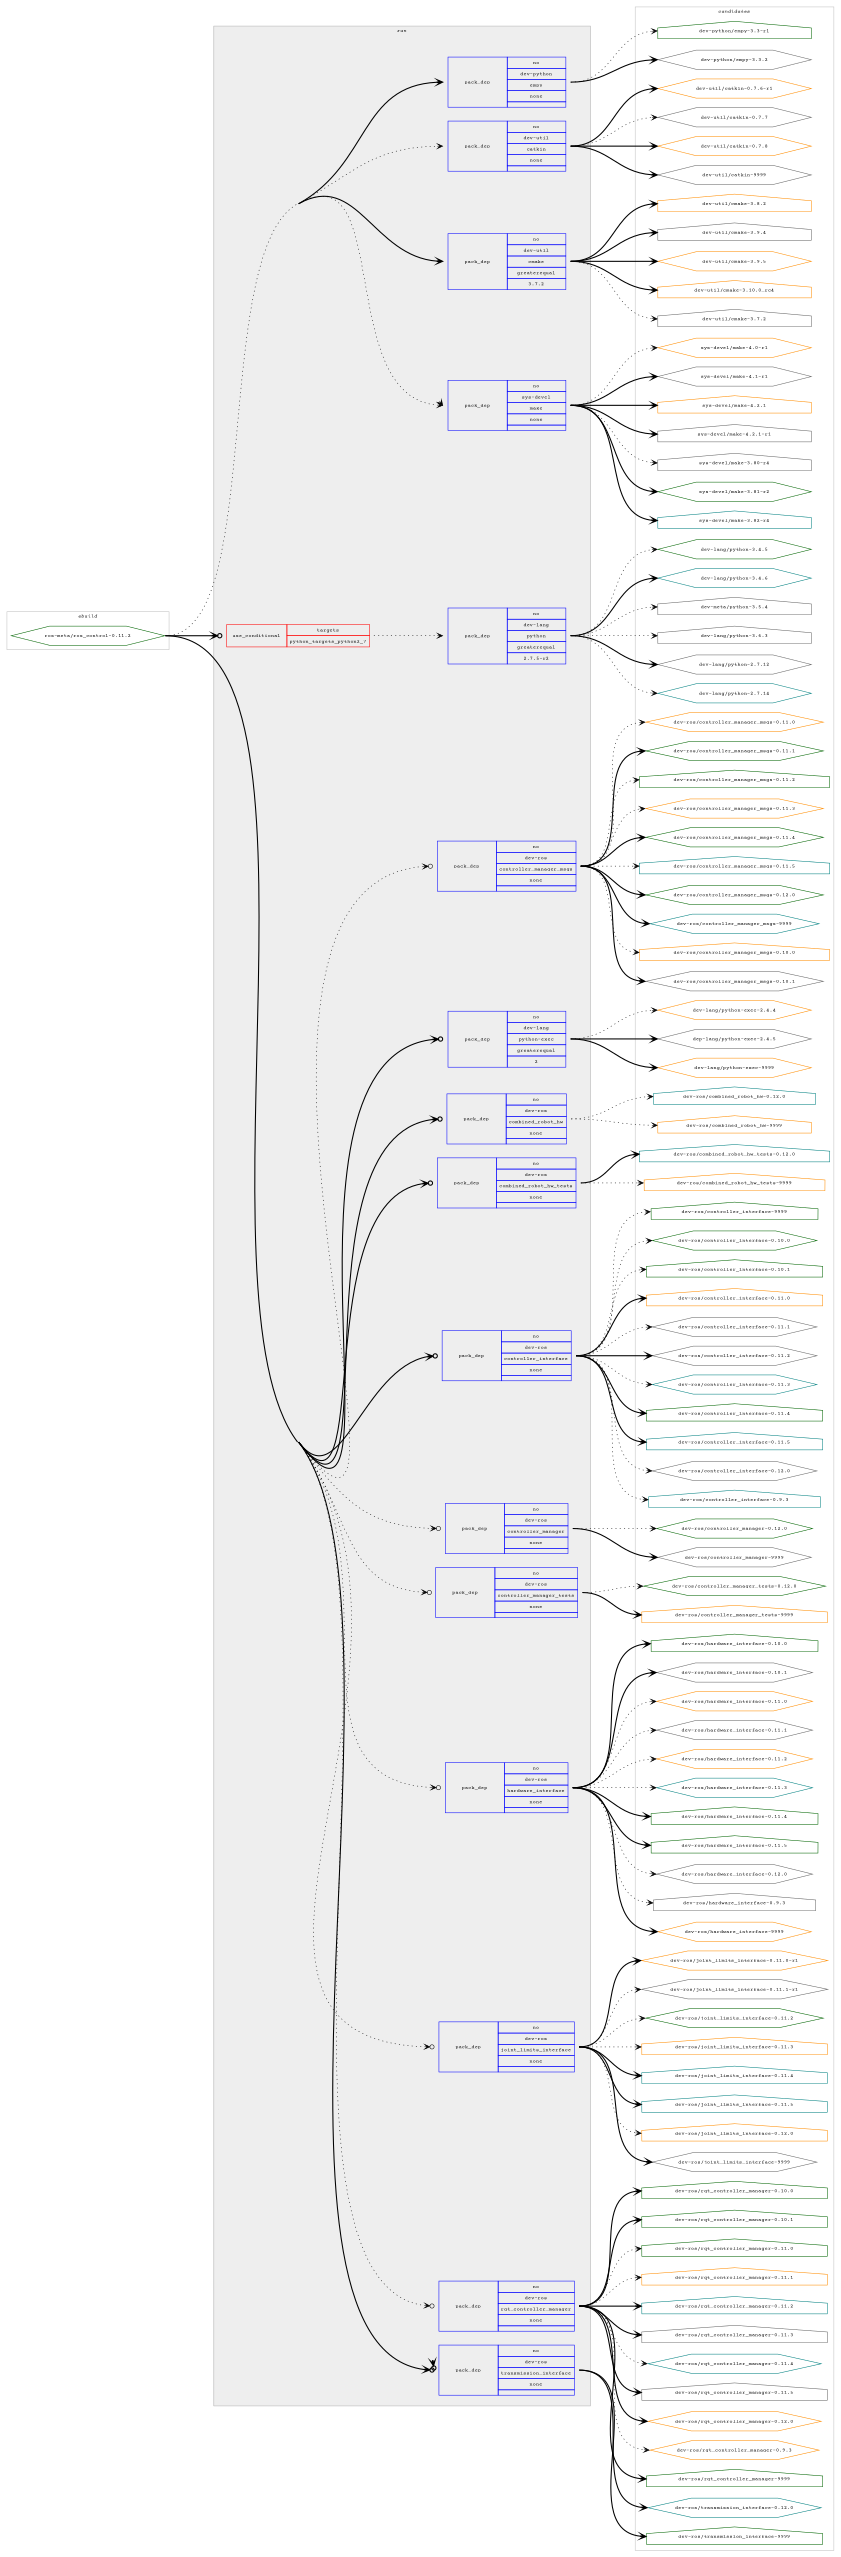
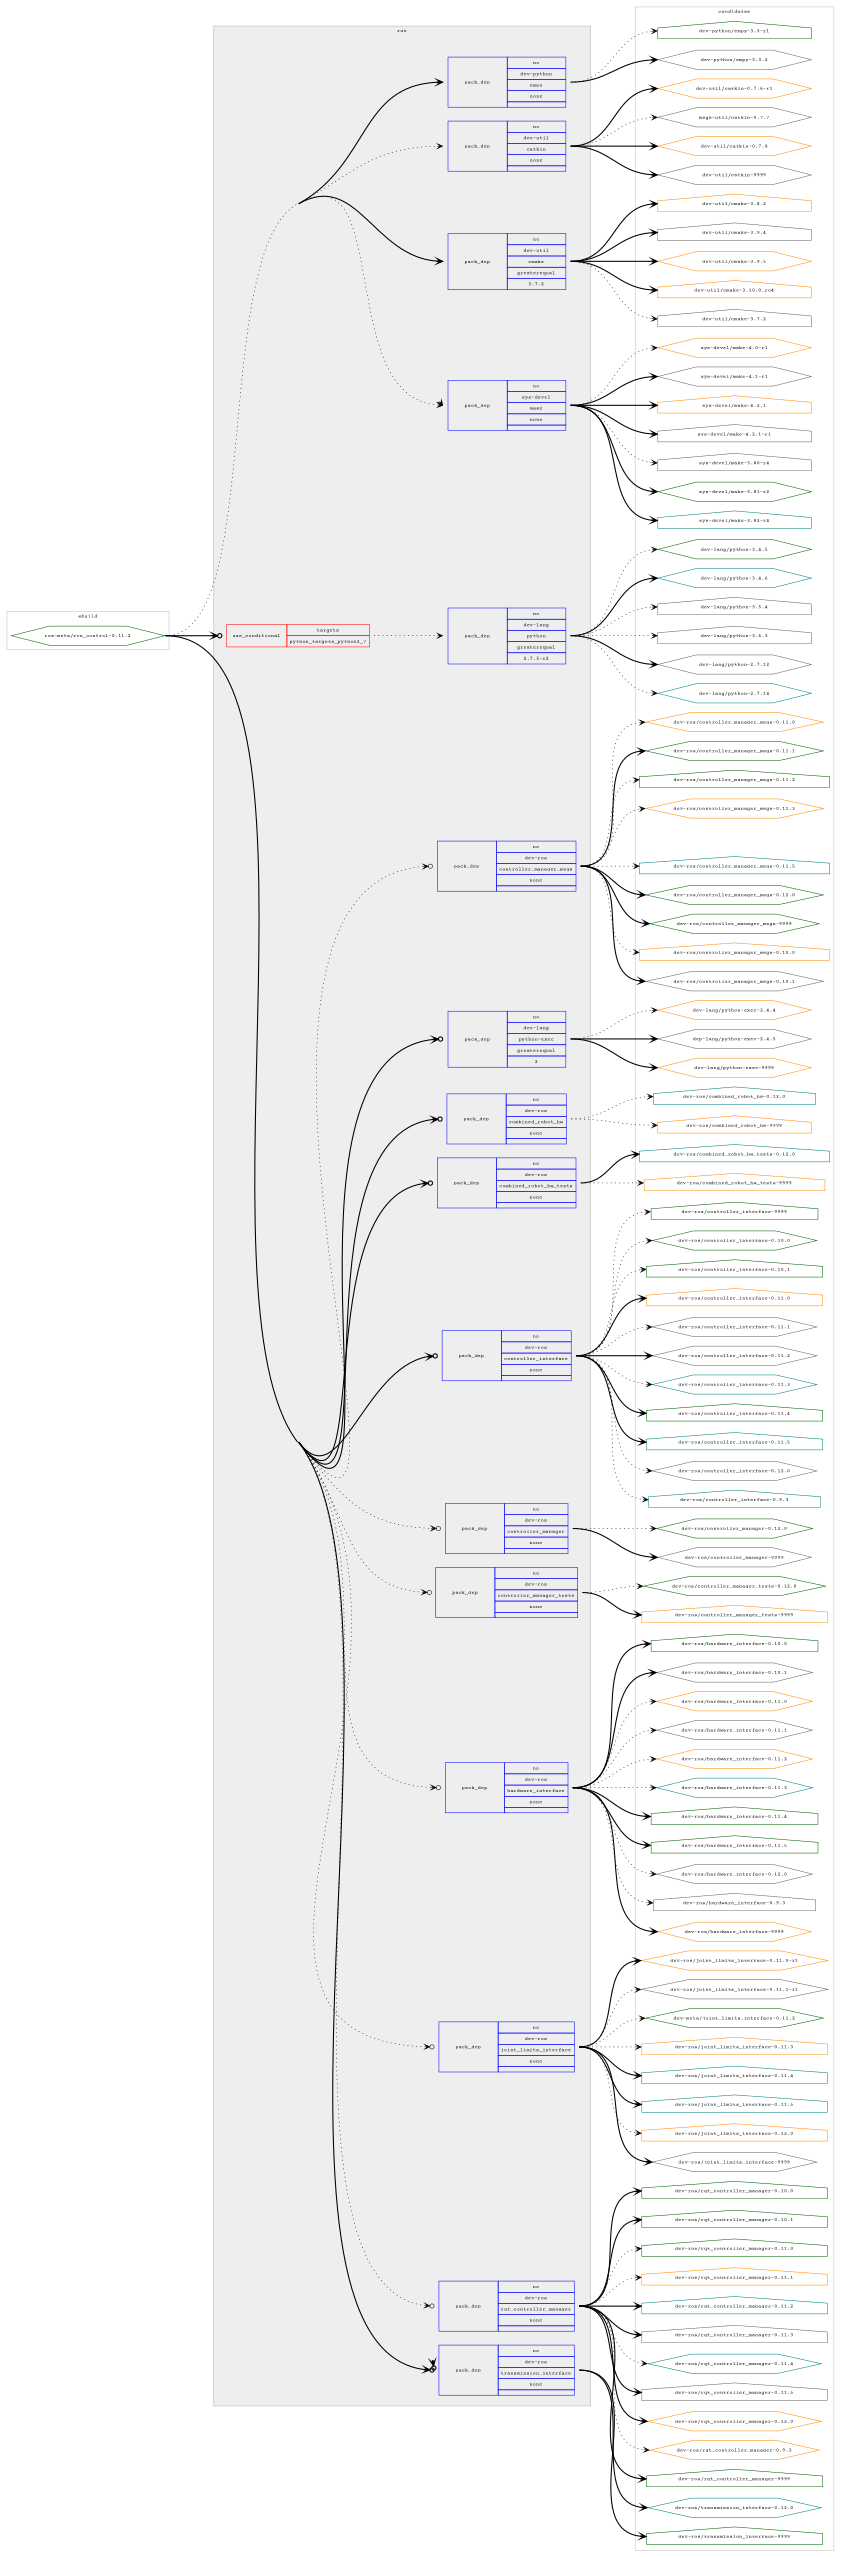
(735, 117) -> (735, 117)
(735, 607) -> (735, 607)
(735, 837) -> none
(735, 924) -> (735, 924)
(735, 2018) -> (735, 2018)
